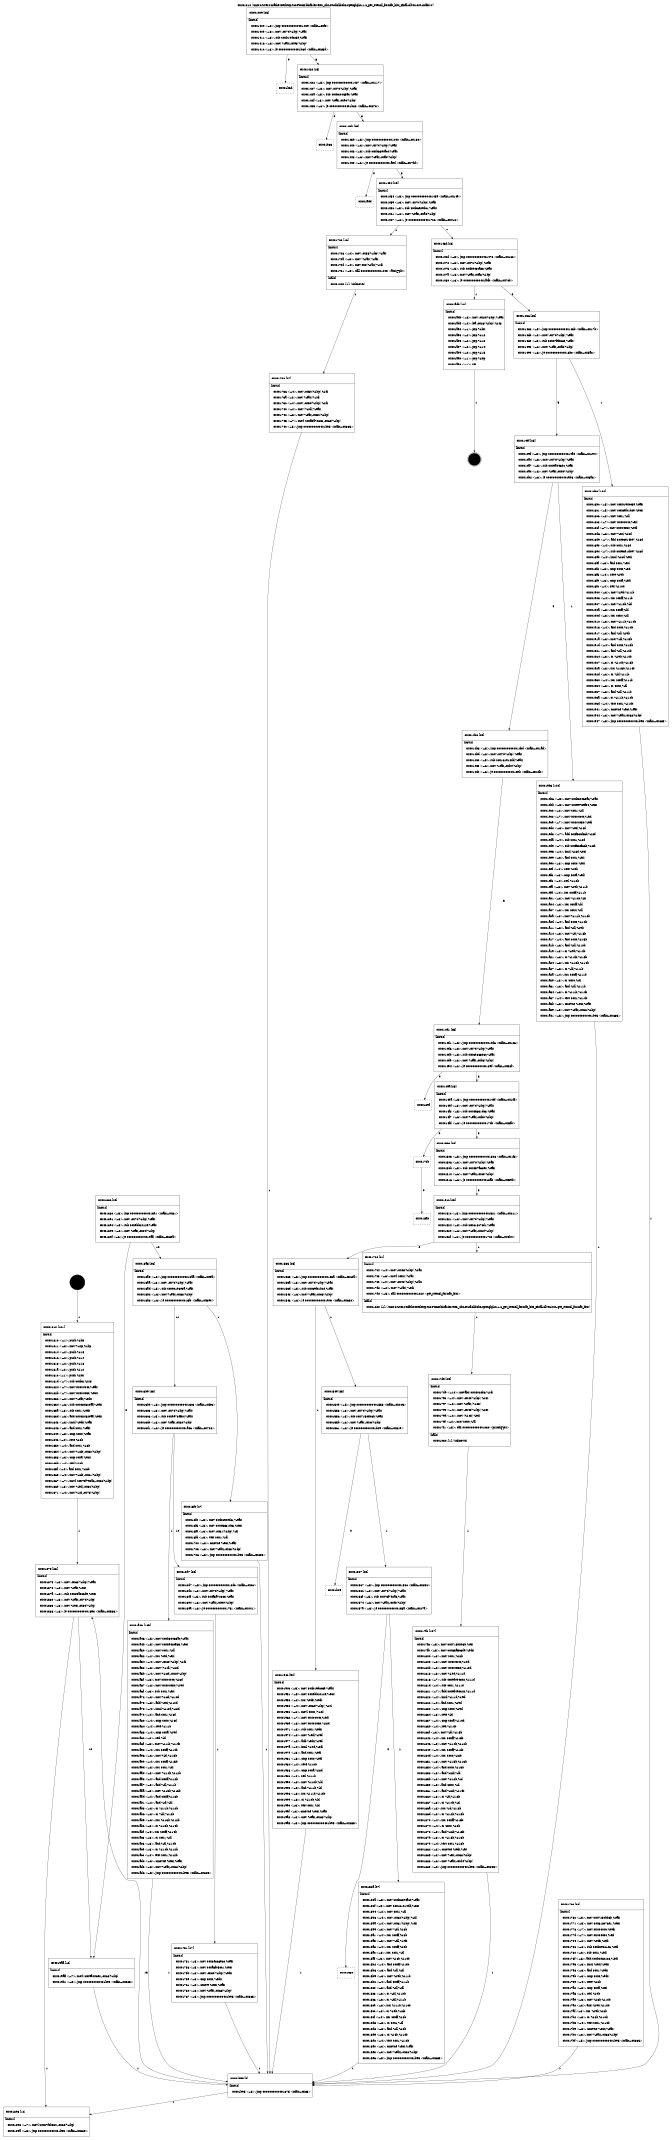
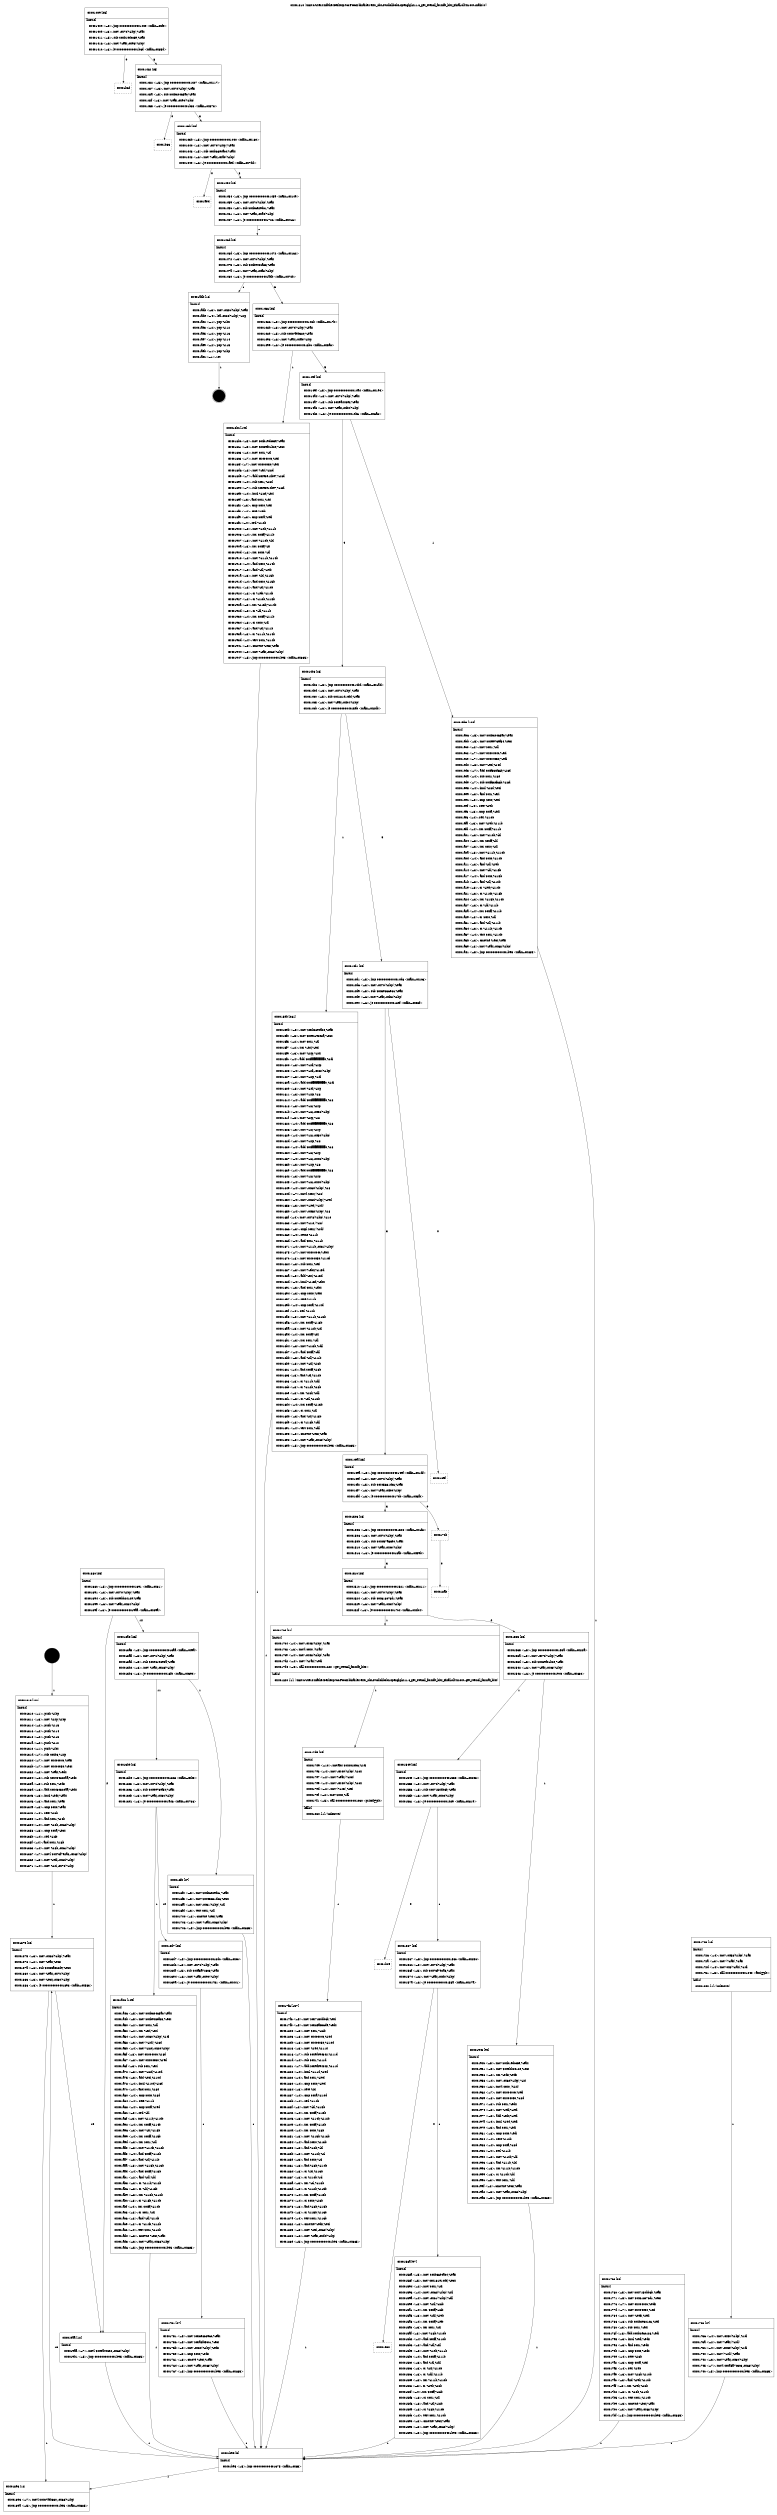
(395, 230) -> none
none -> (315, 1232)
